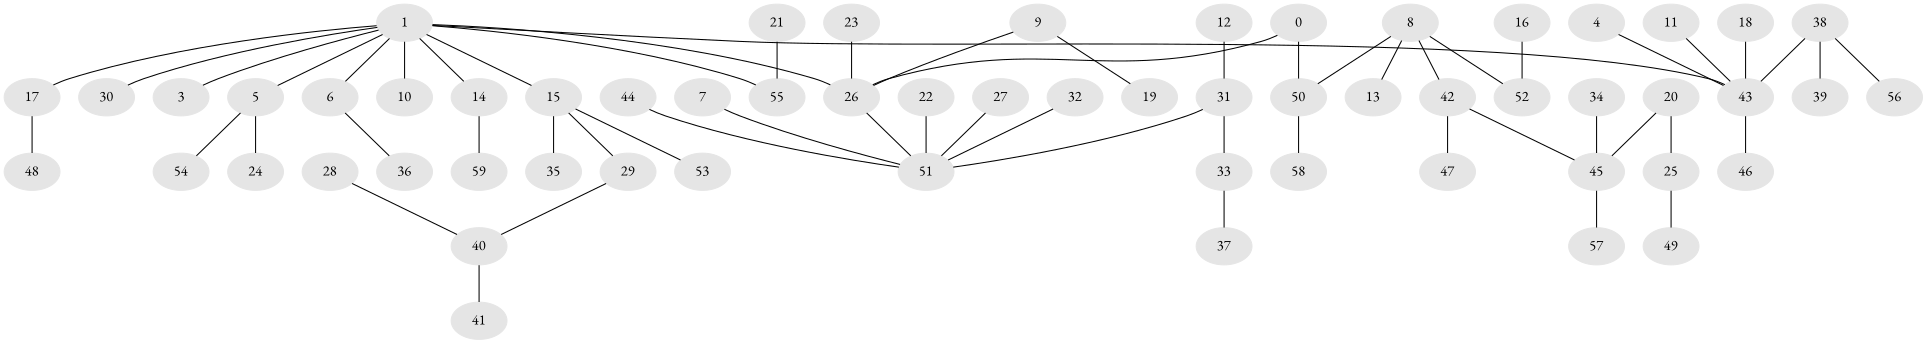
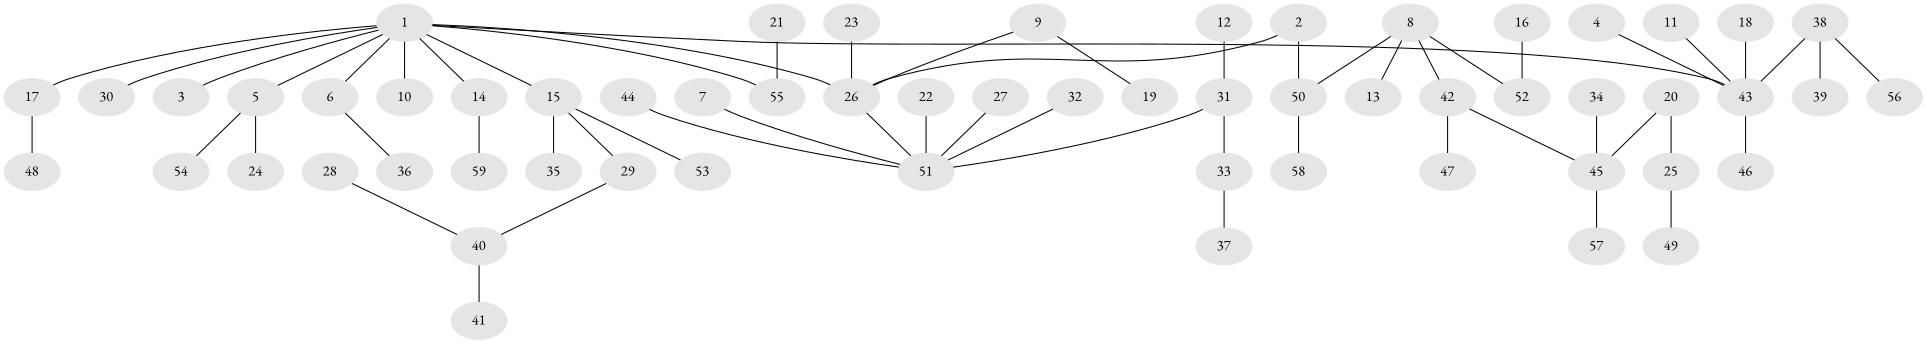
(1299, 23) -> (1299, 23)
